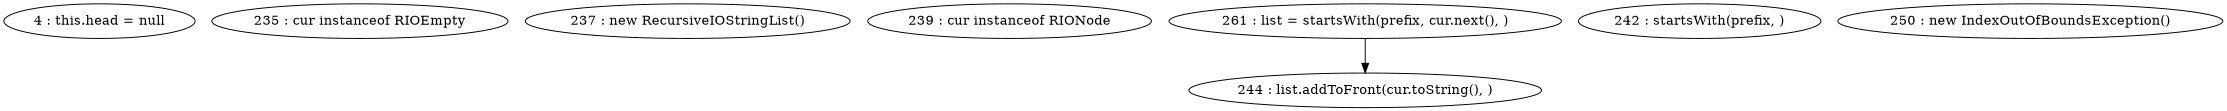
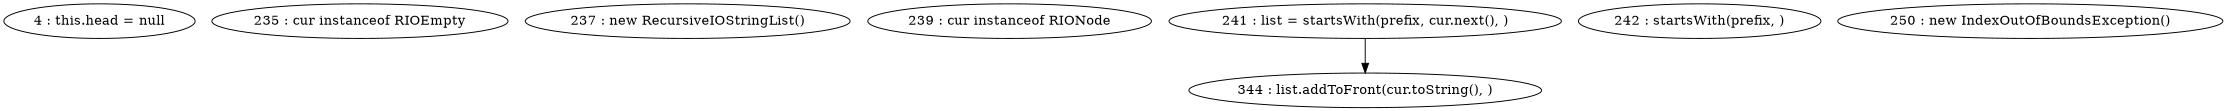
(1365, 21) -> (1365, 21)
(1365, 90) -> (1365, 90)
